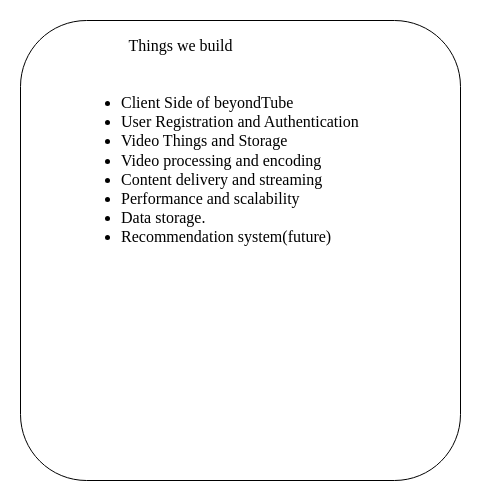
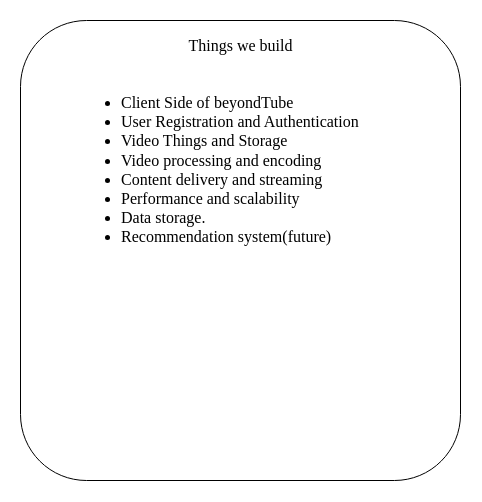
(181, 46) -> (241, 46)
